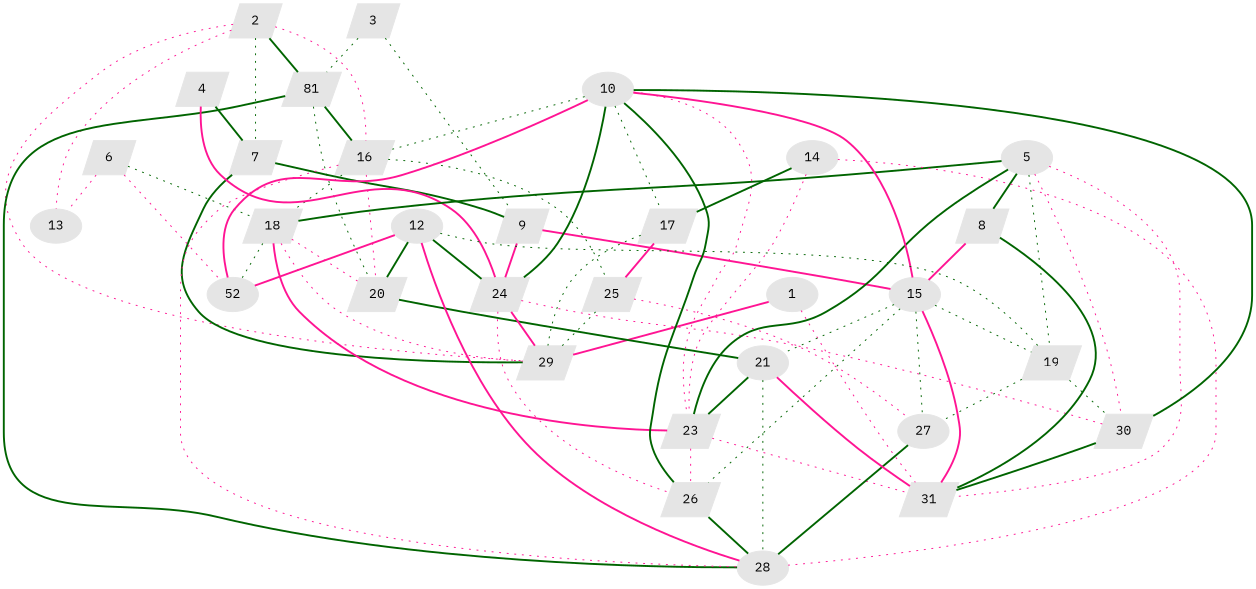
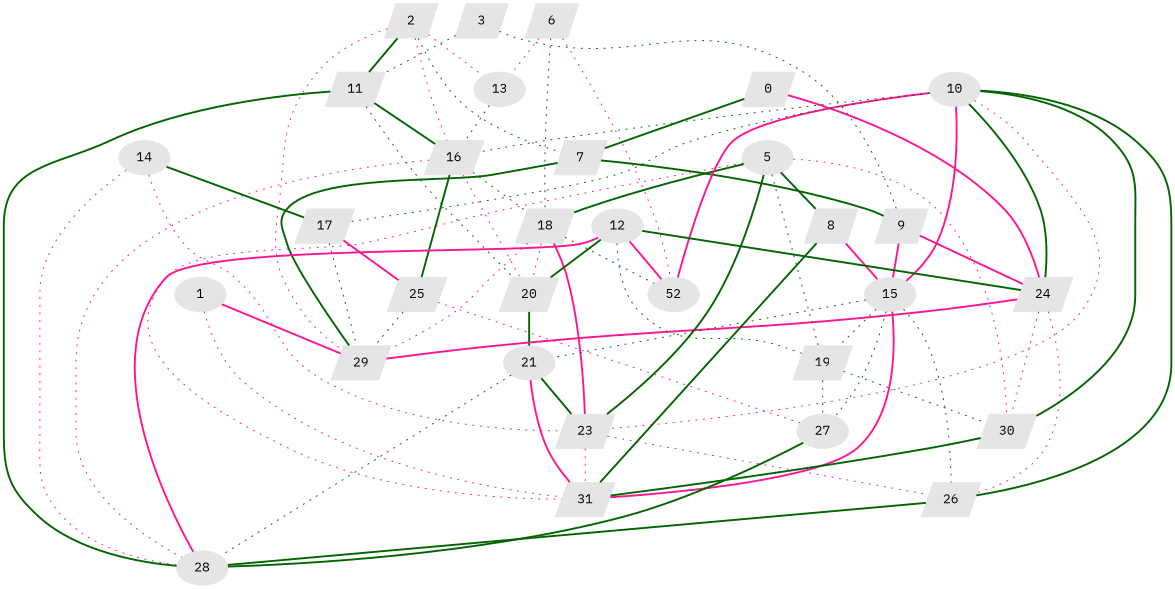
(202, 89) -> (769, 89)
(312, 89) -> (355, 89)
none -> (477, 123)
(516, 186) -> (438, 218)
